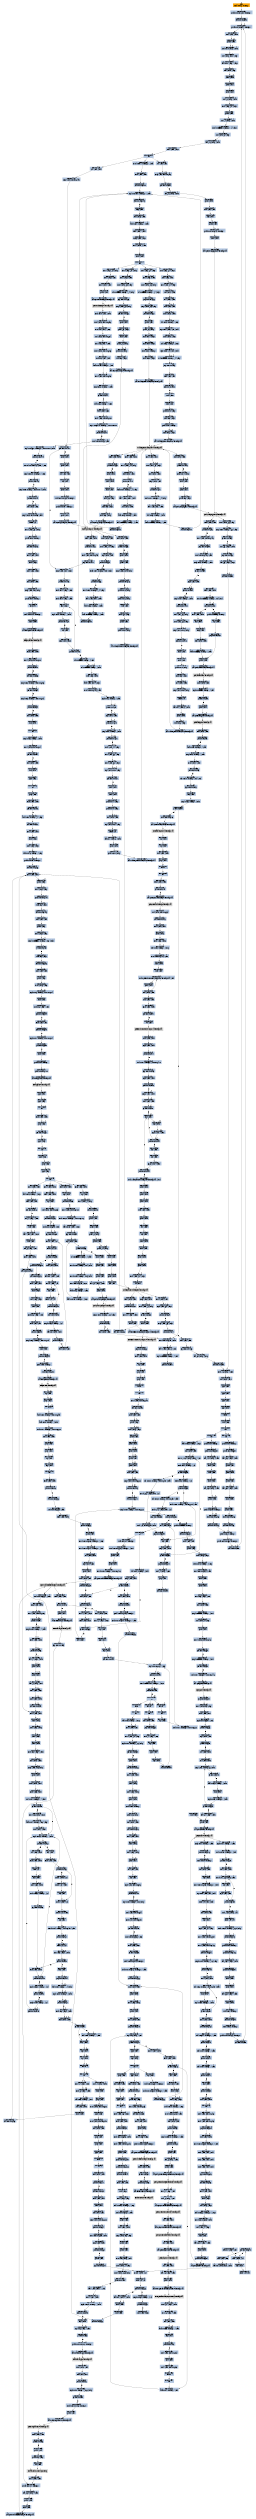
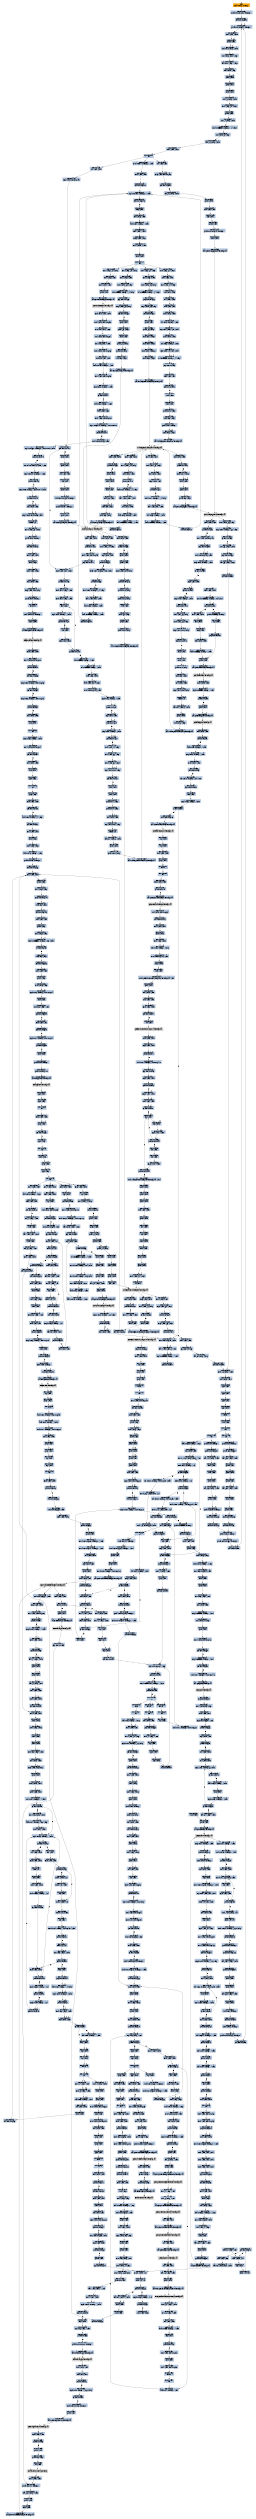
(155, 986) -> (157, 974)
